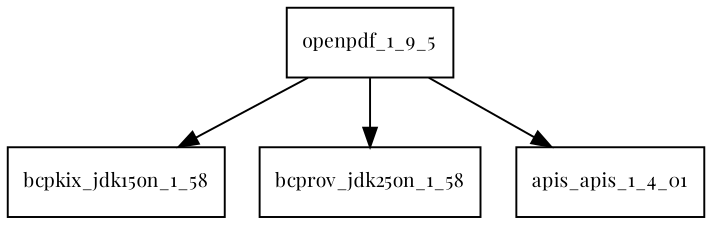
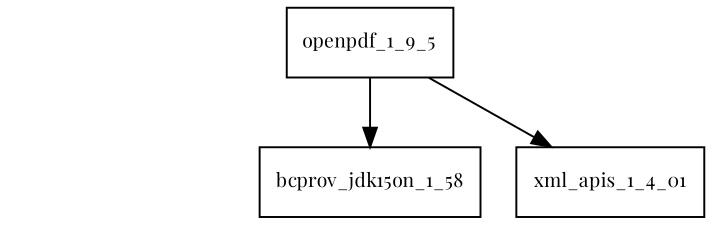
(116, 182) -> none
(370, 182) -> (370, 182)
(610, 182) -> (610, 182)
